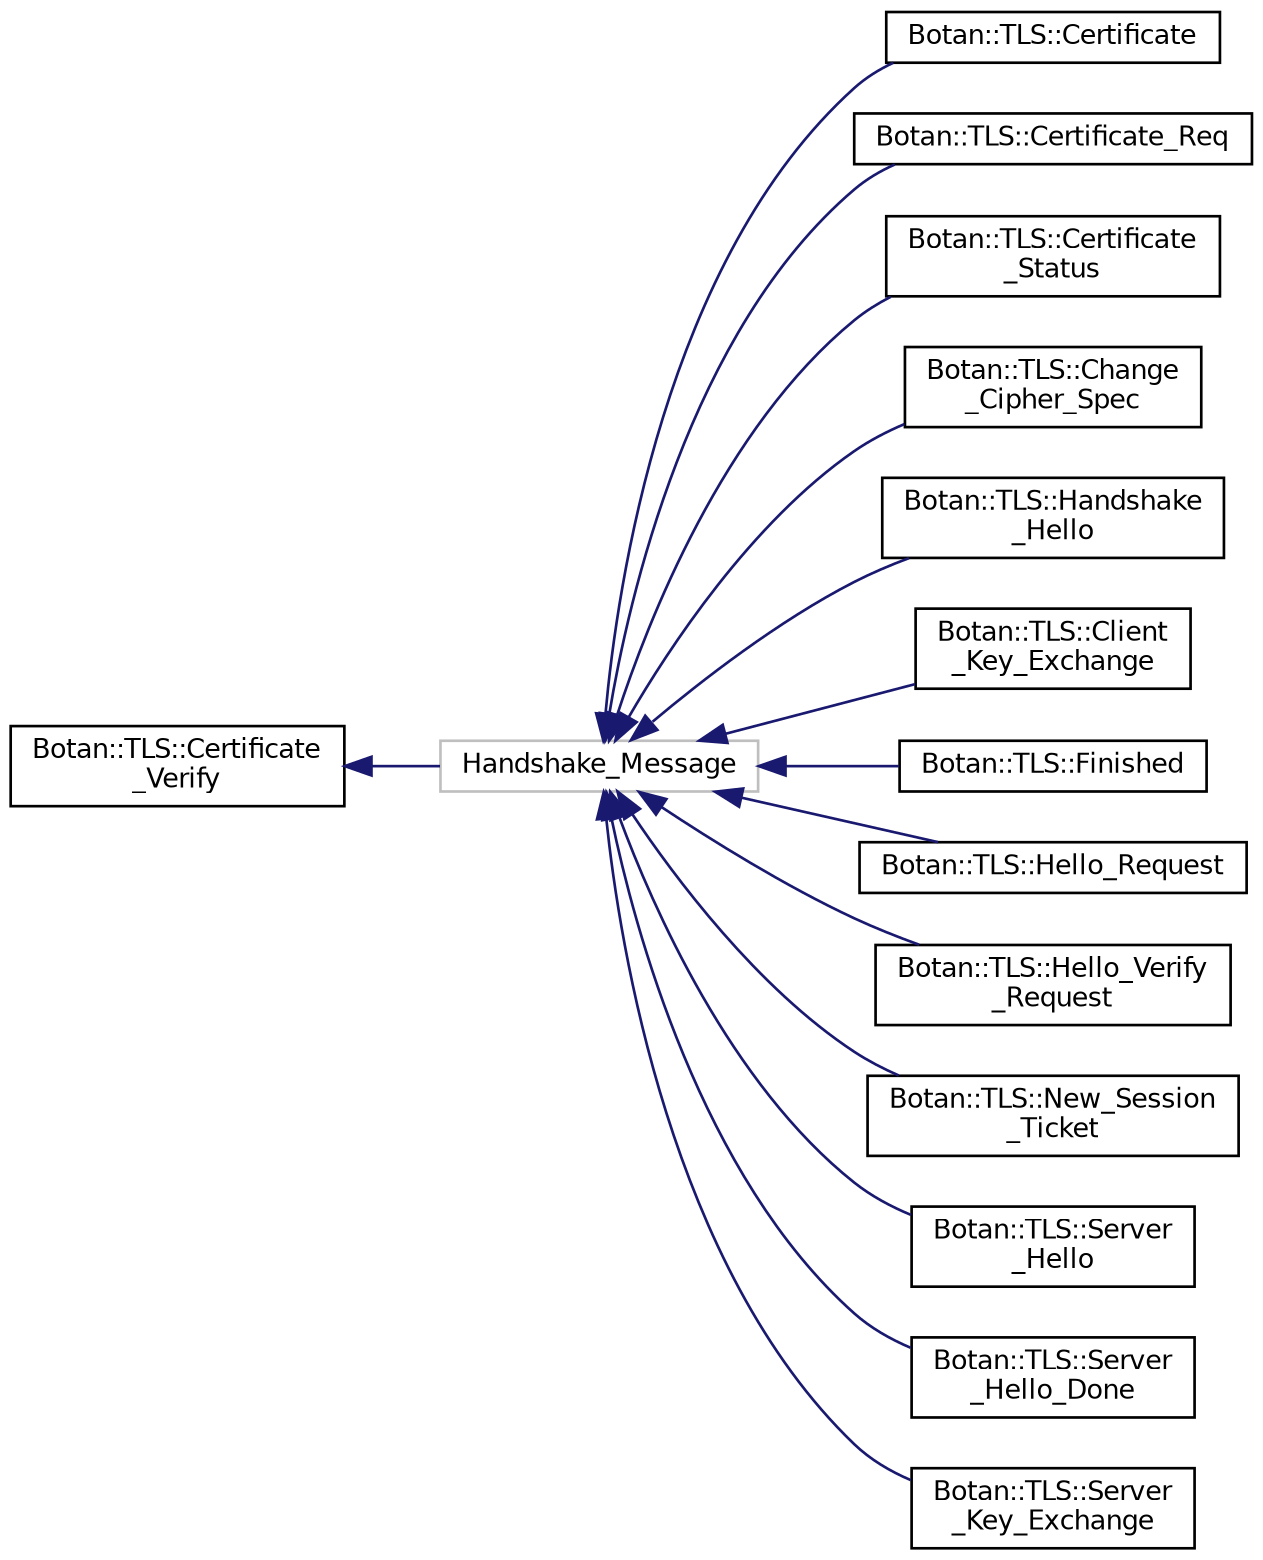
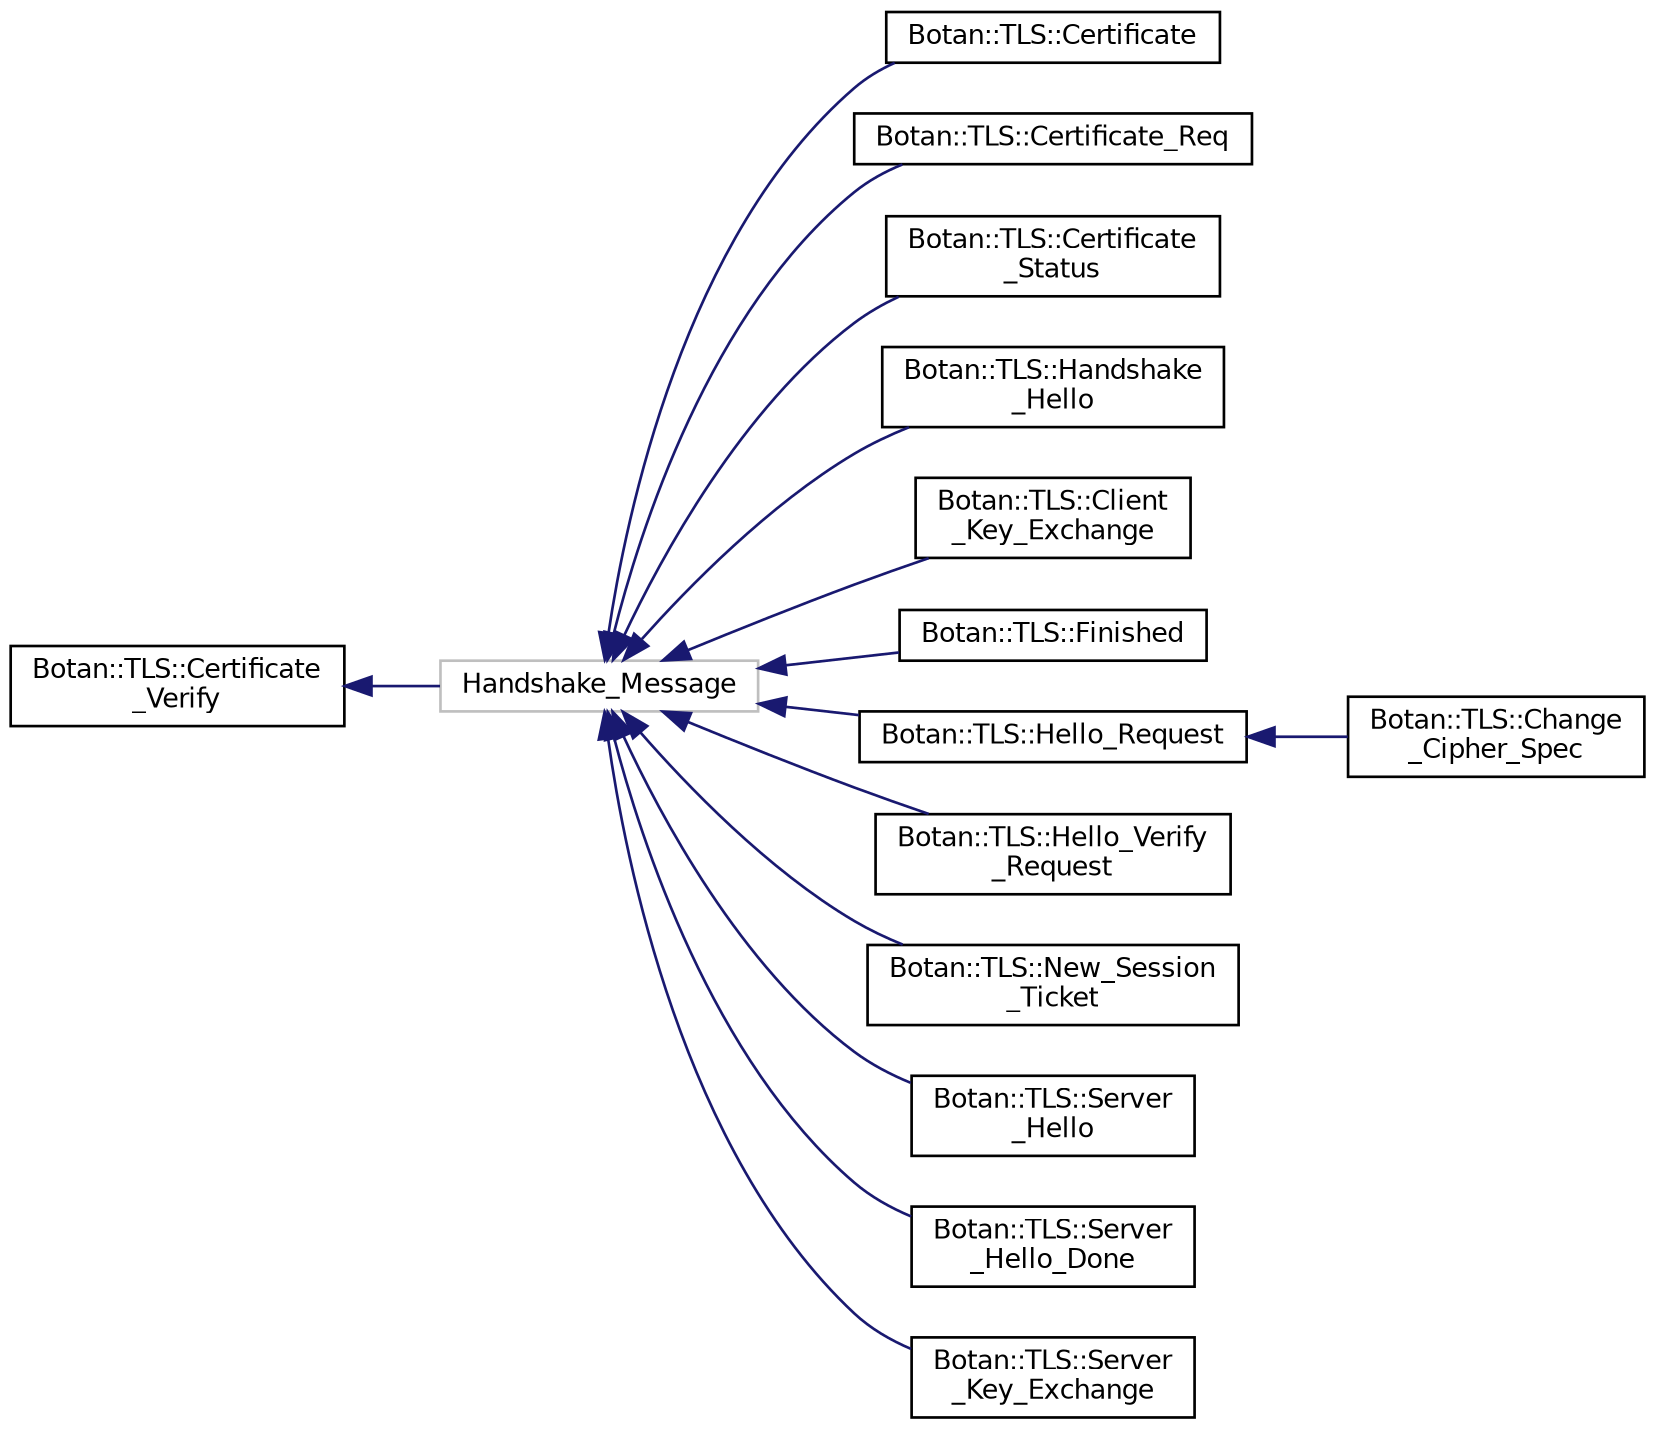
(746, 551) -> (1311, 737)
